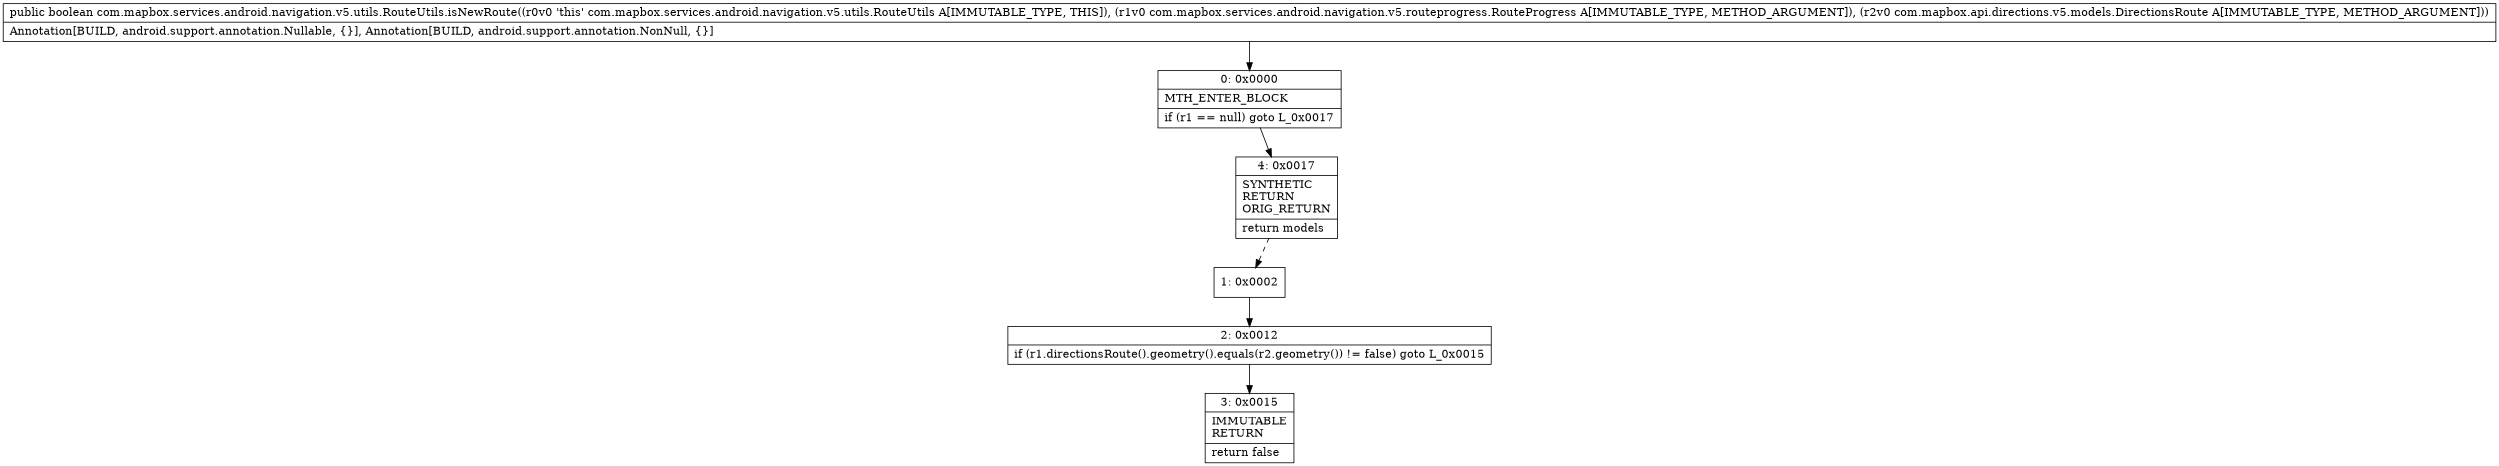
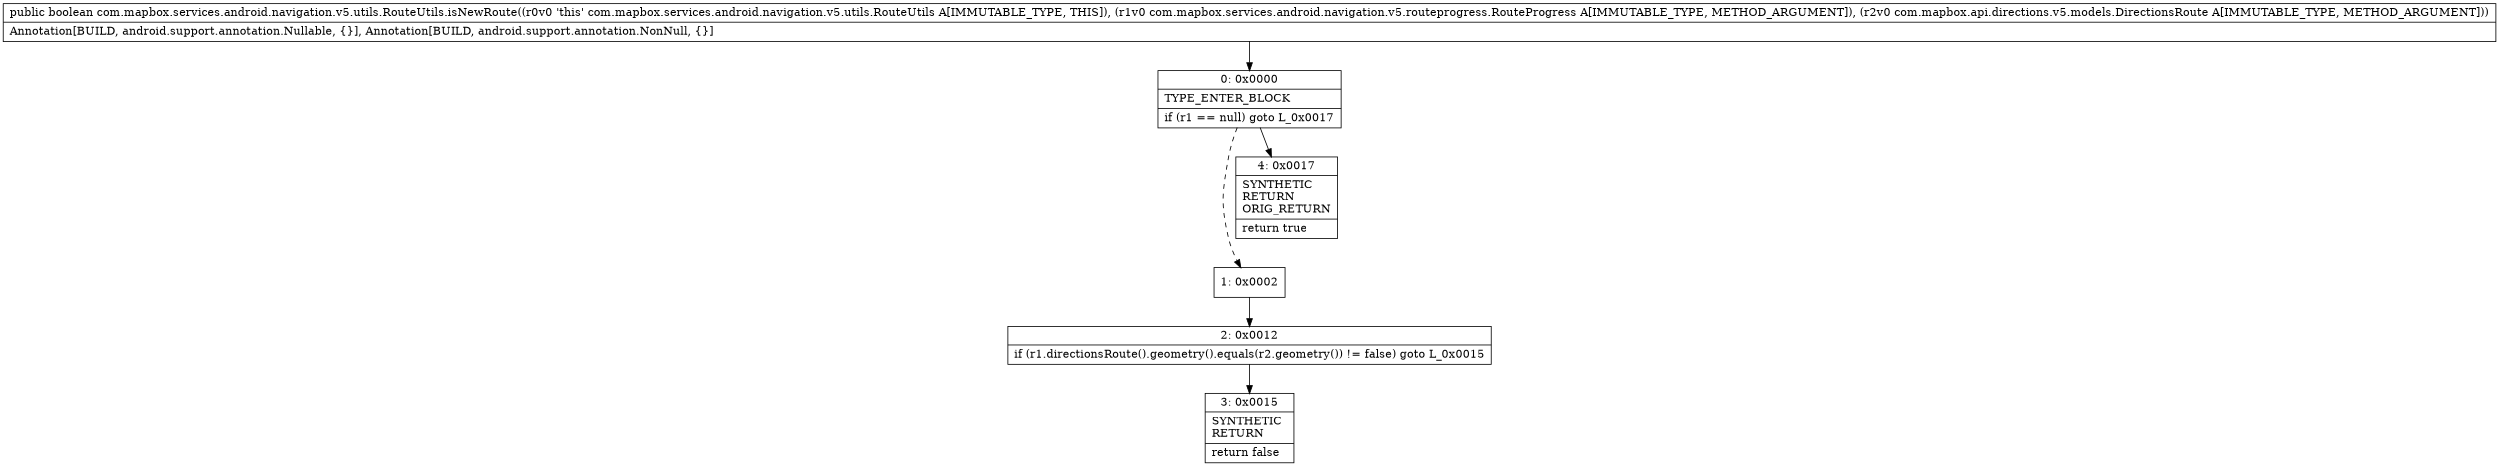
(1227, 98) -> (1228, 98)
(1283, 228) -> (1275, 228)
(1264, 249) -> (1223, 194)
(1250, 421) -> (1247, 421)
